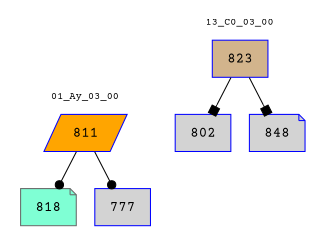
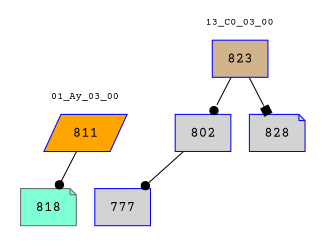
(224, 91) -> (224, 91)
(277, 133) -> (277, 133)
(102, 166) -> (166, 167)
